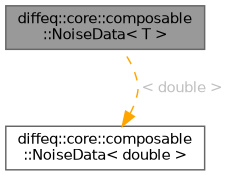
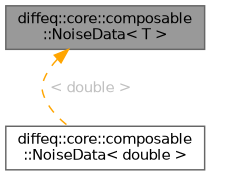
(137, 81) -> (44, 95)
